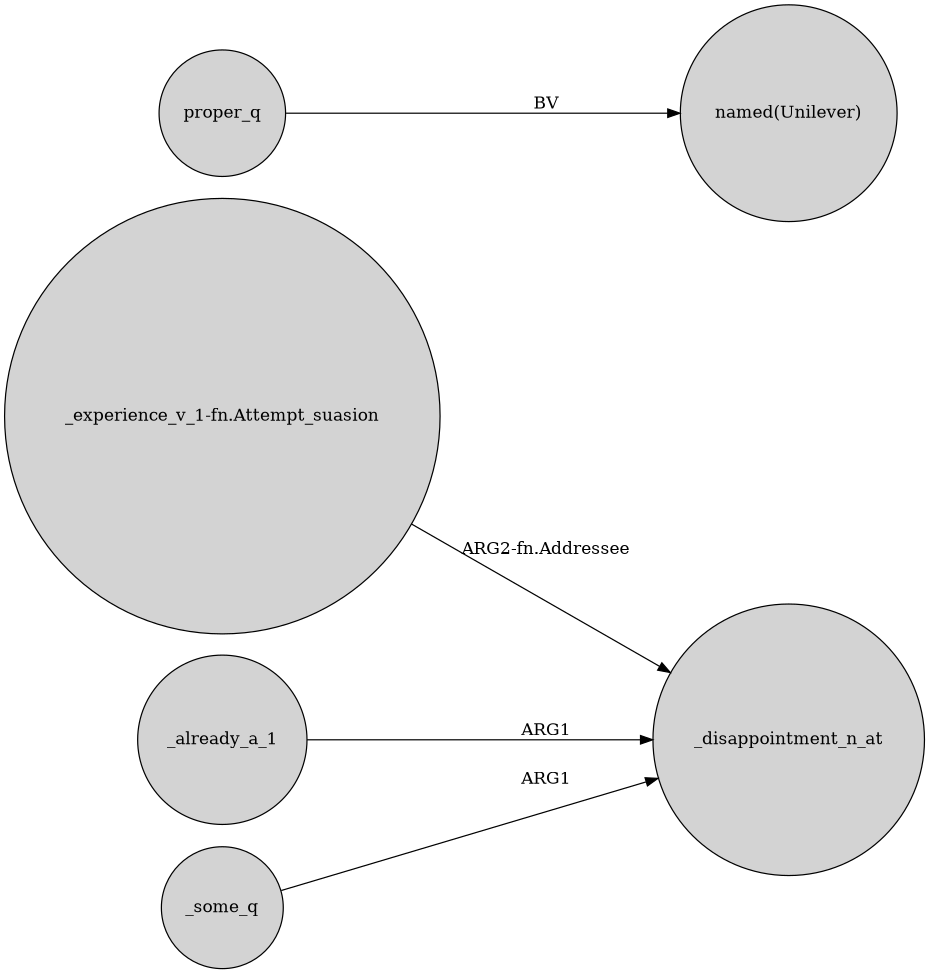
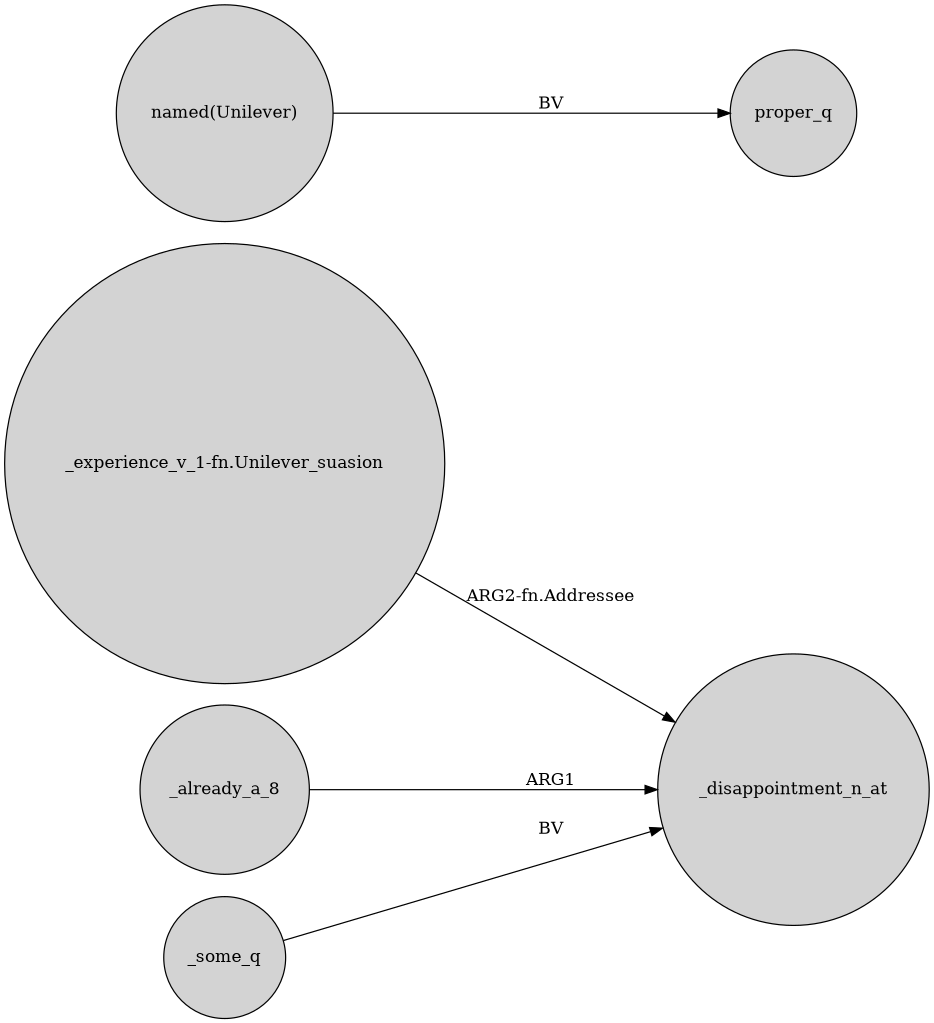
(477, 113) -> (526, 113)
(222, 416) -> (225, 464)
(222, 740) -> (225, 790)
(546, 779) -> (551, 829)
